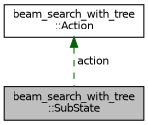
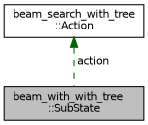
(74, 103) -> (74, 103)
